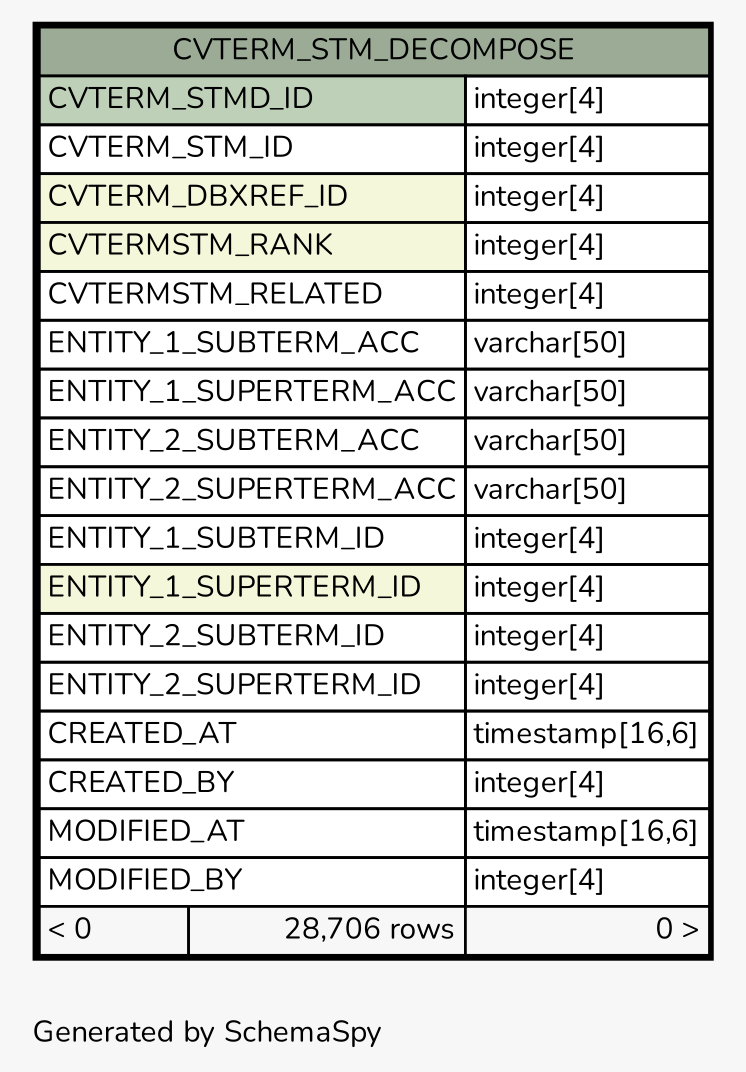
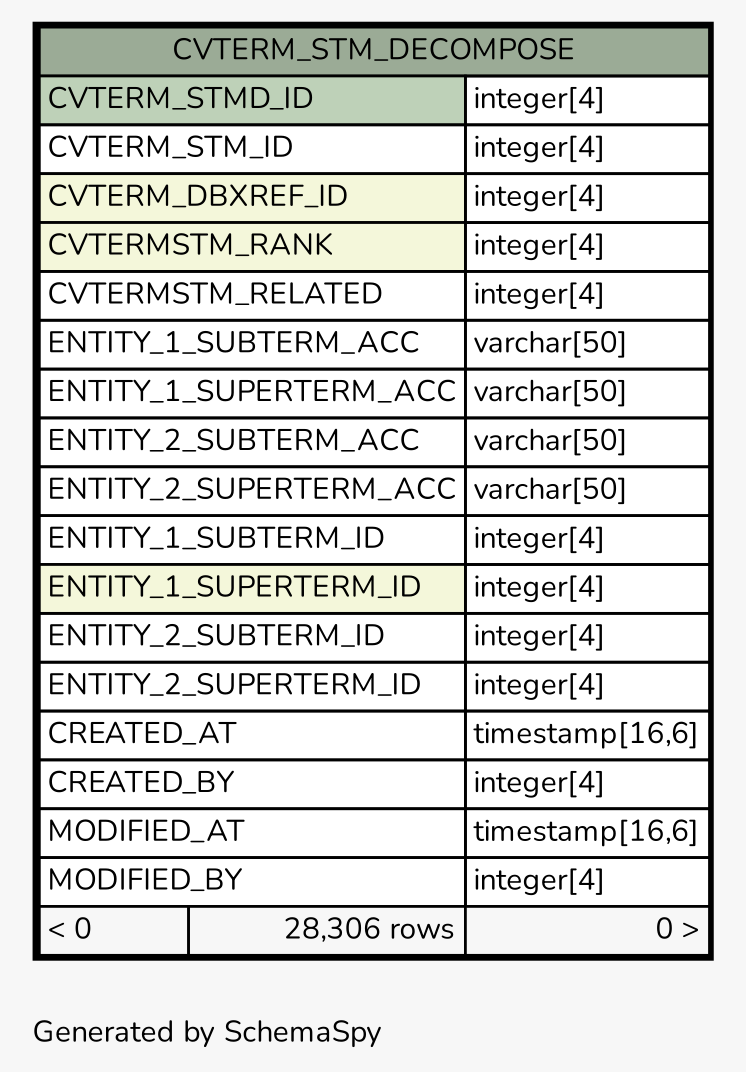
(370, 930) -> (370, 930)
